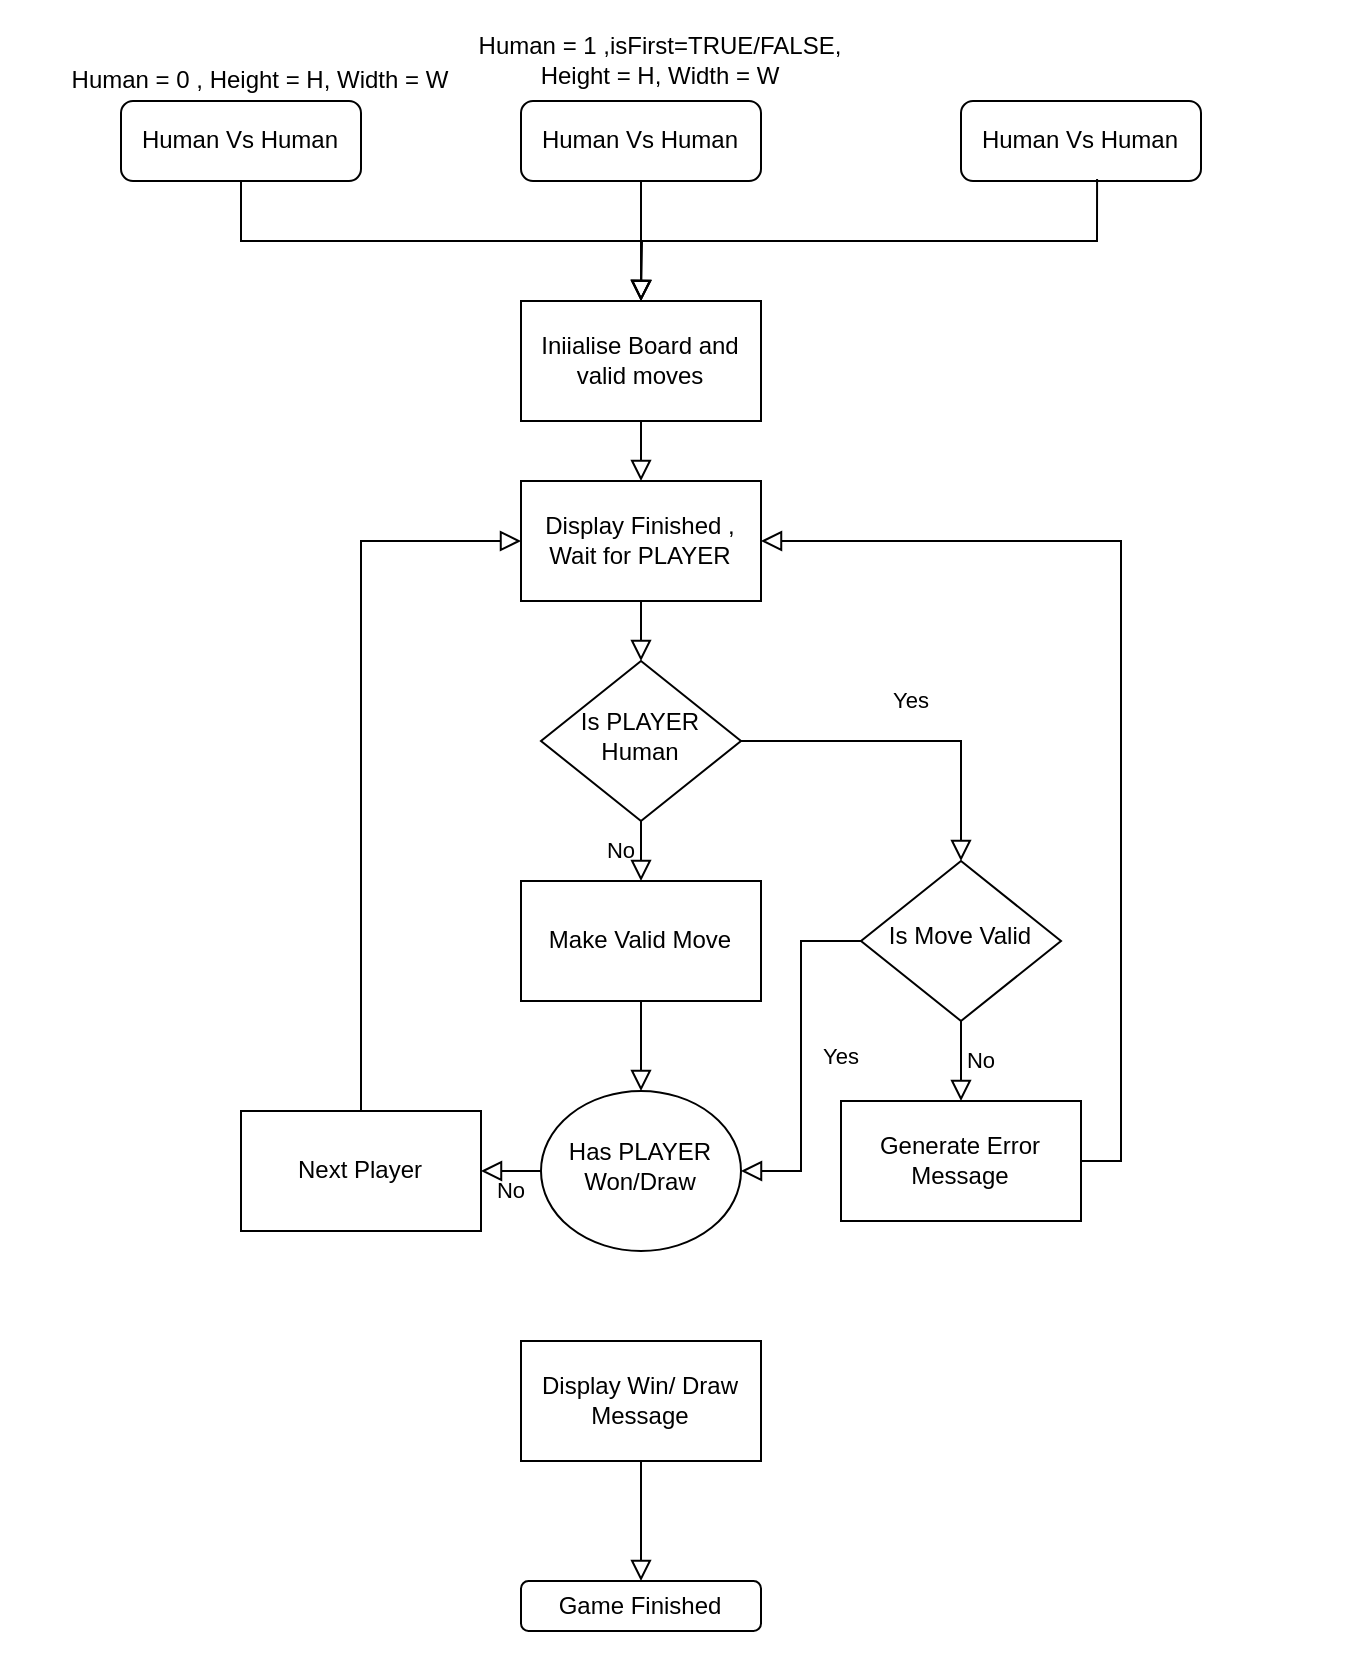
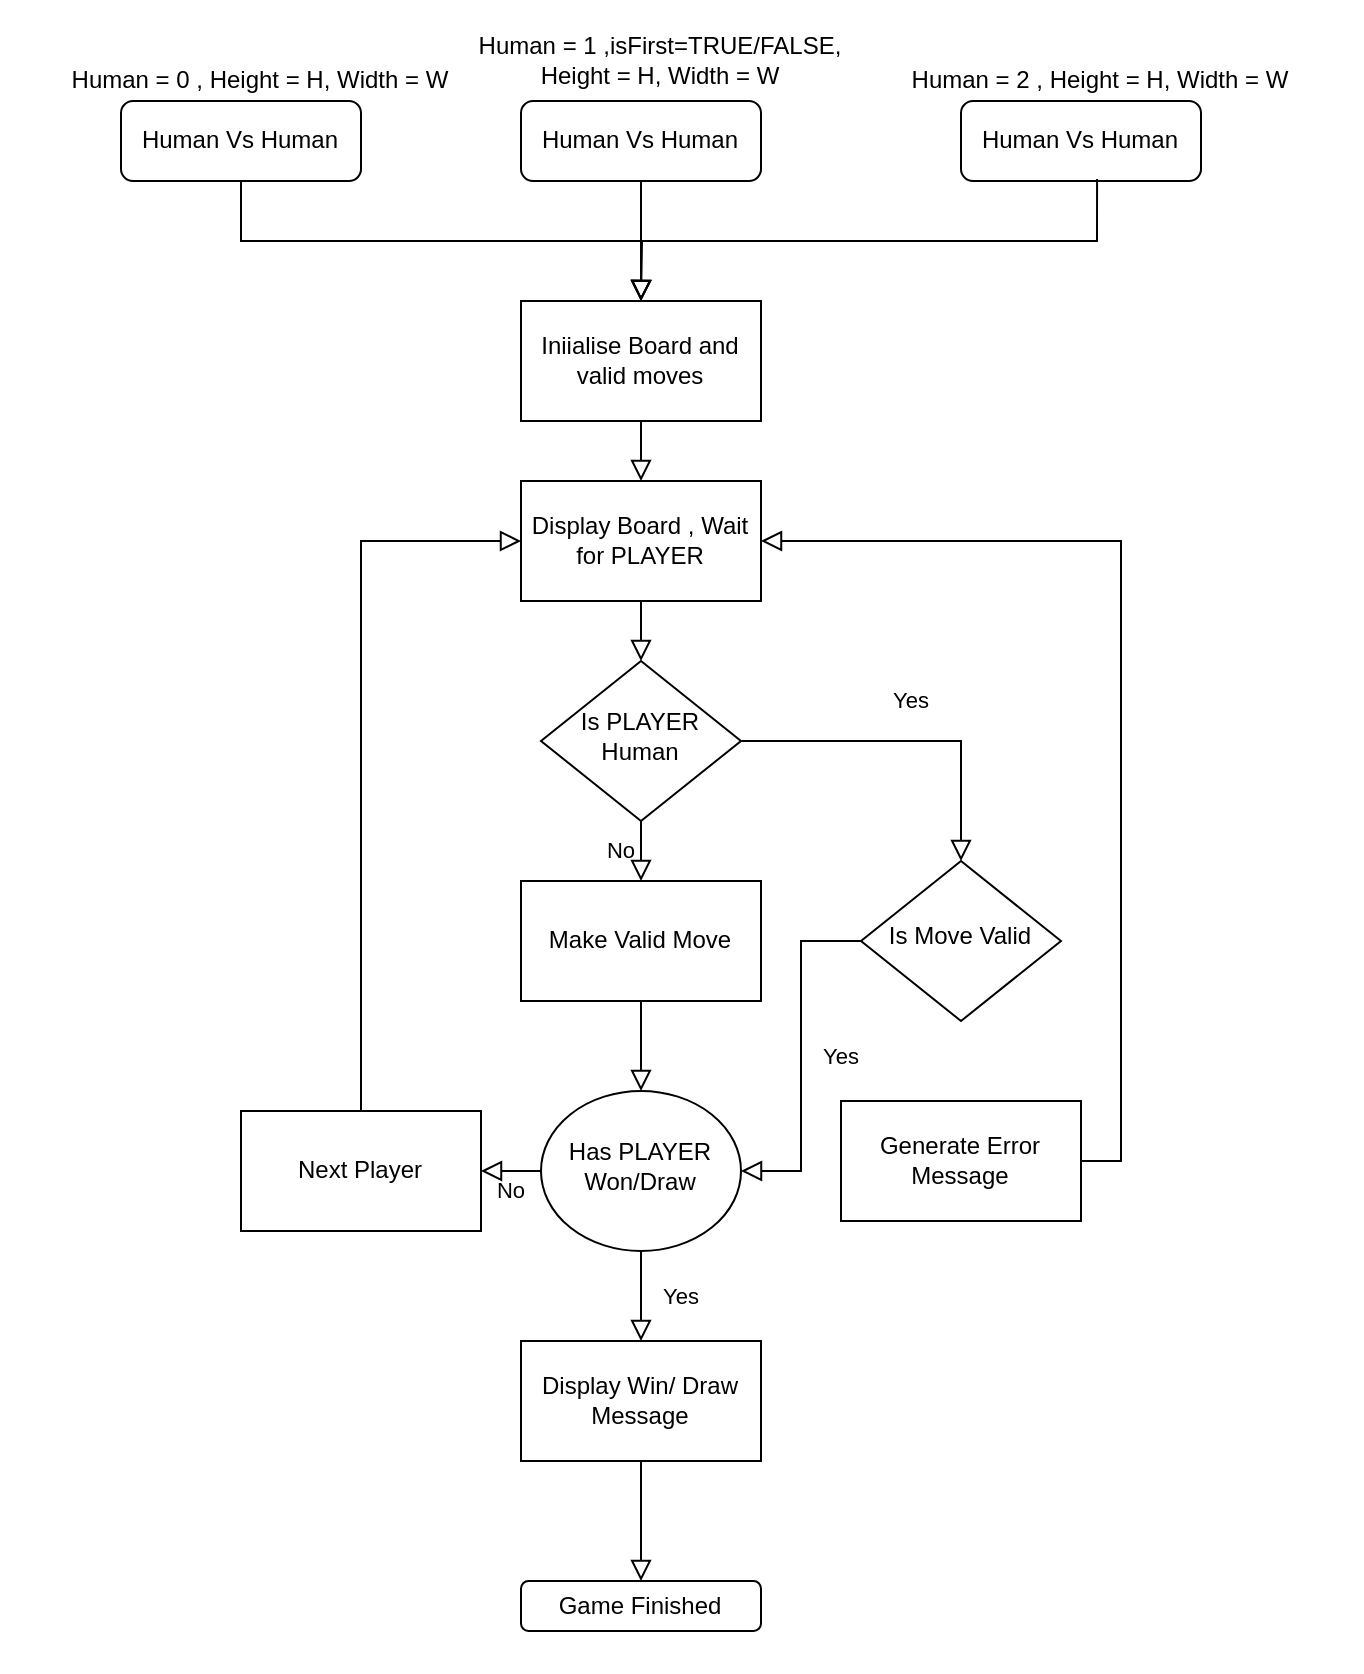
none -> (1101, 81)
(641, 541) -> (641, 541)
(961, 1050) -> none
none -> (641, 1285)
